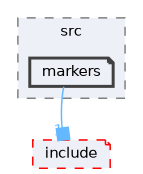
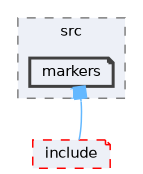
(62, 108) -> (81, 121)
